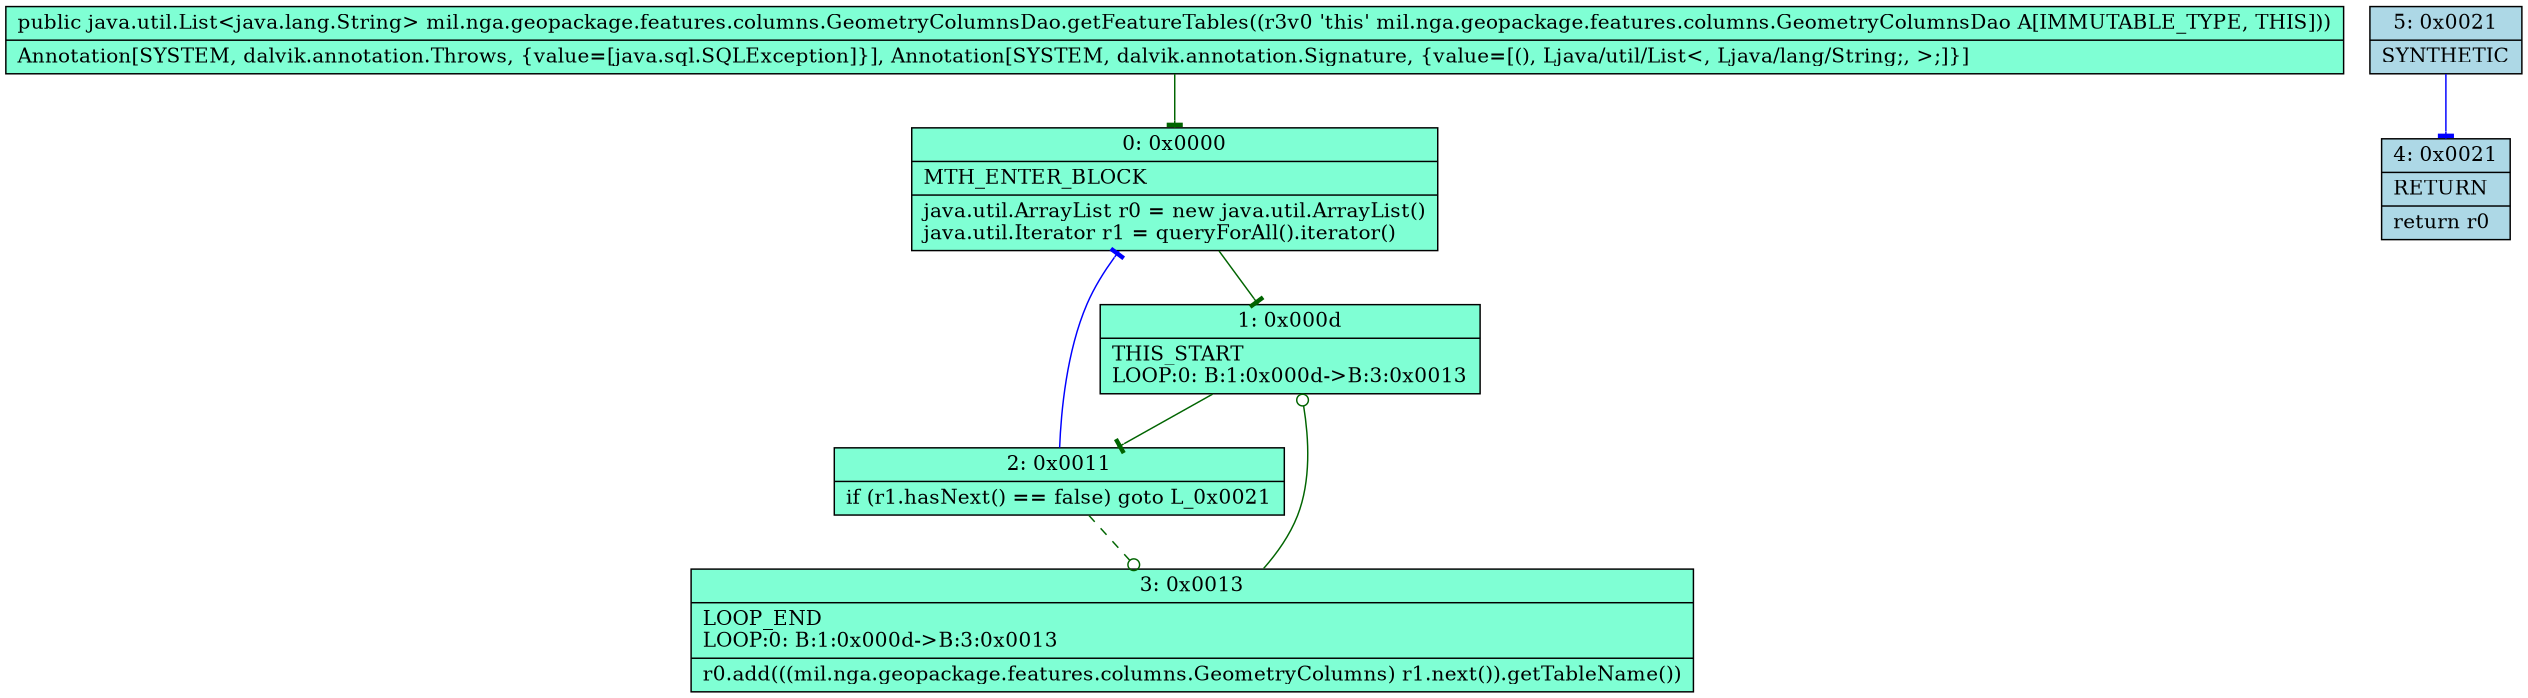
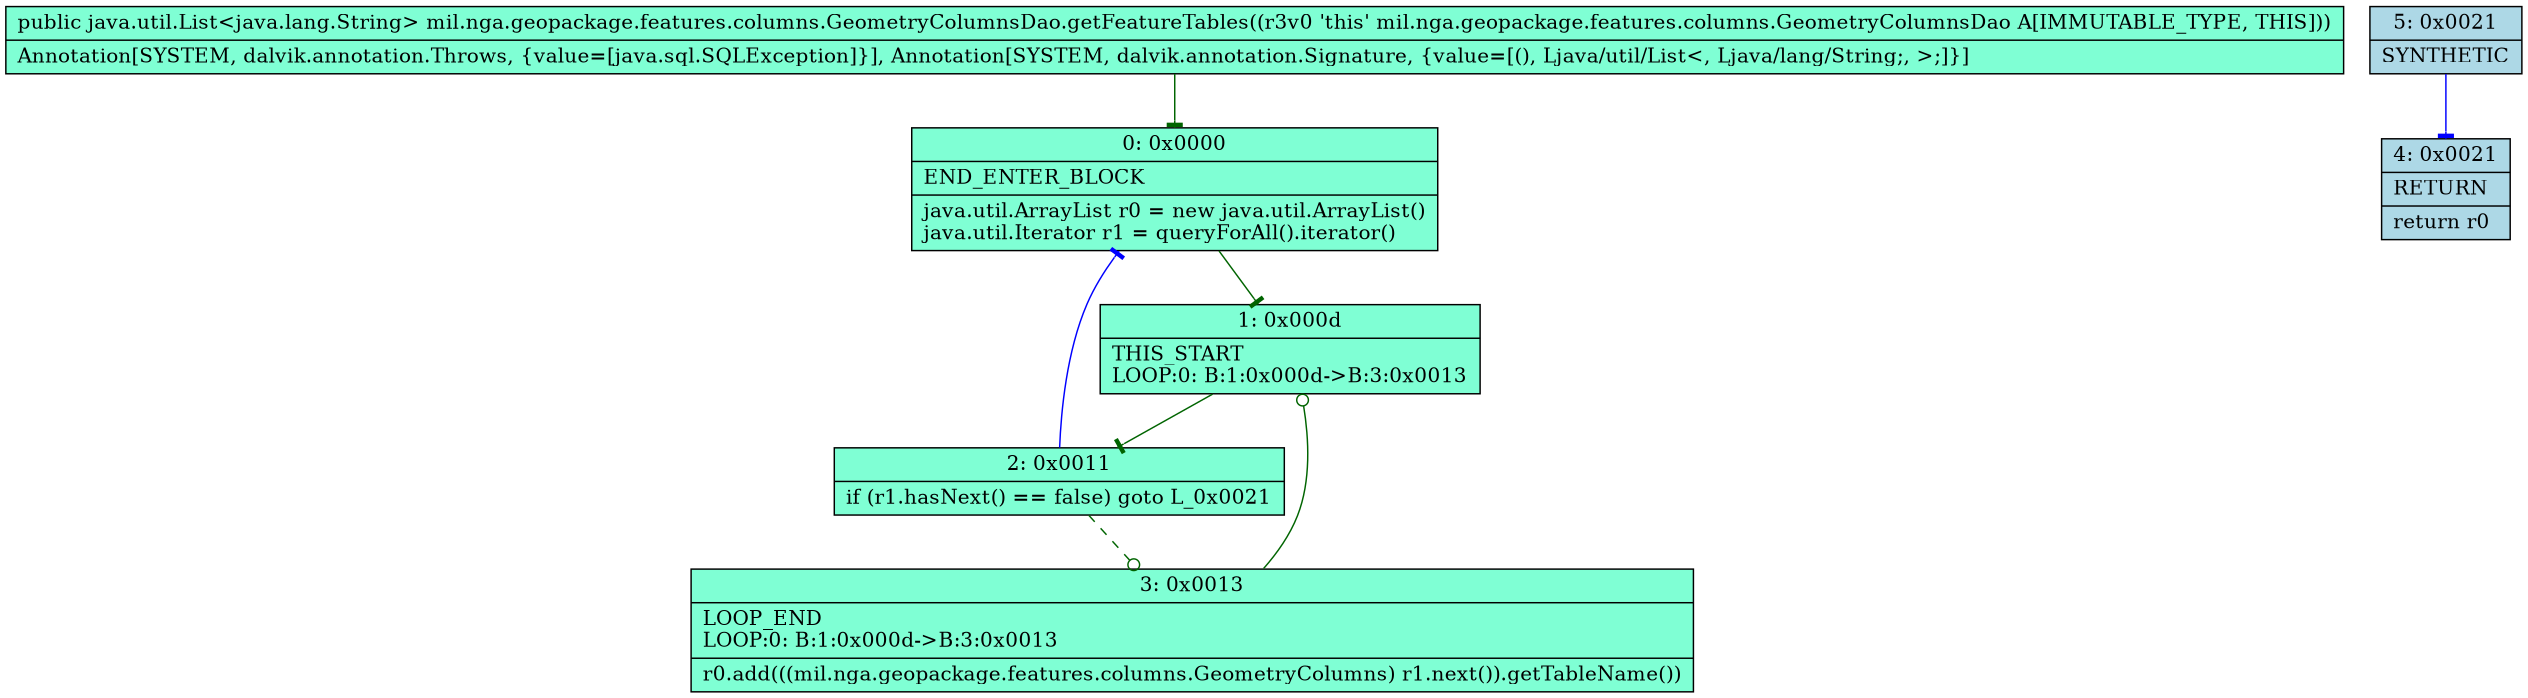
(1036, 178) -> (1034, 178)
